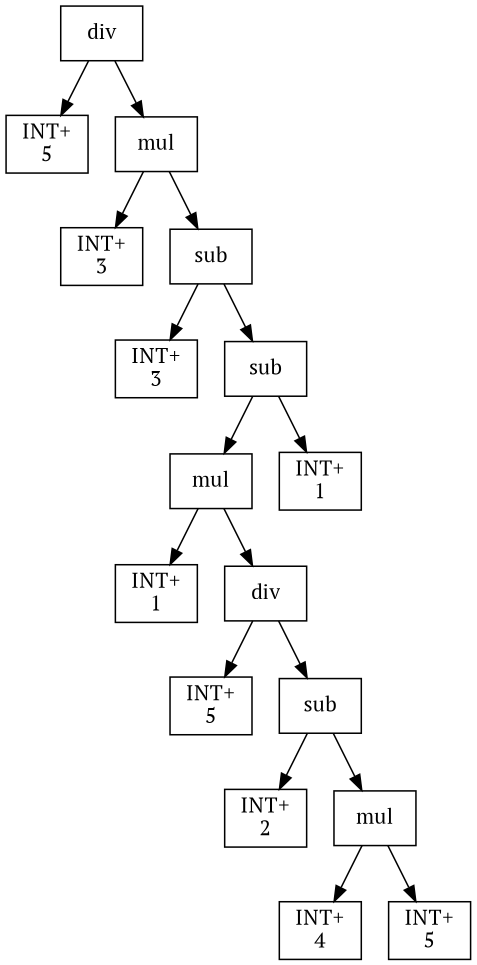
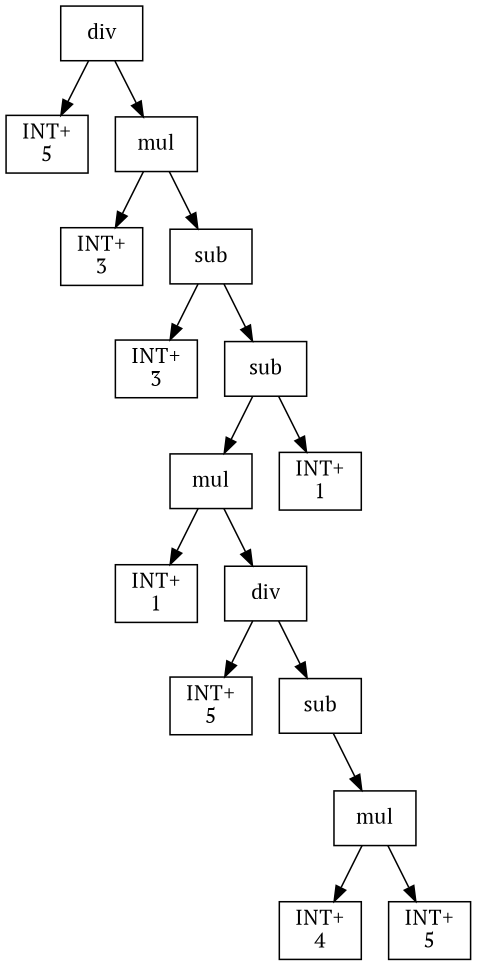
(266, 818) -> none
